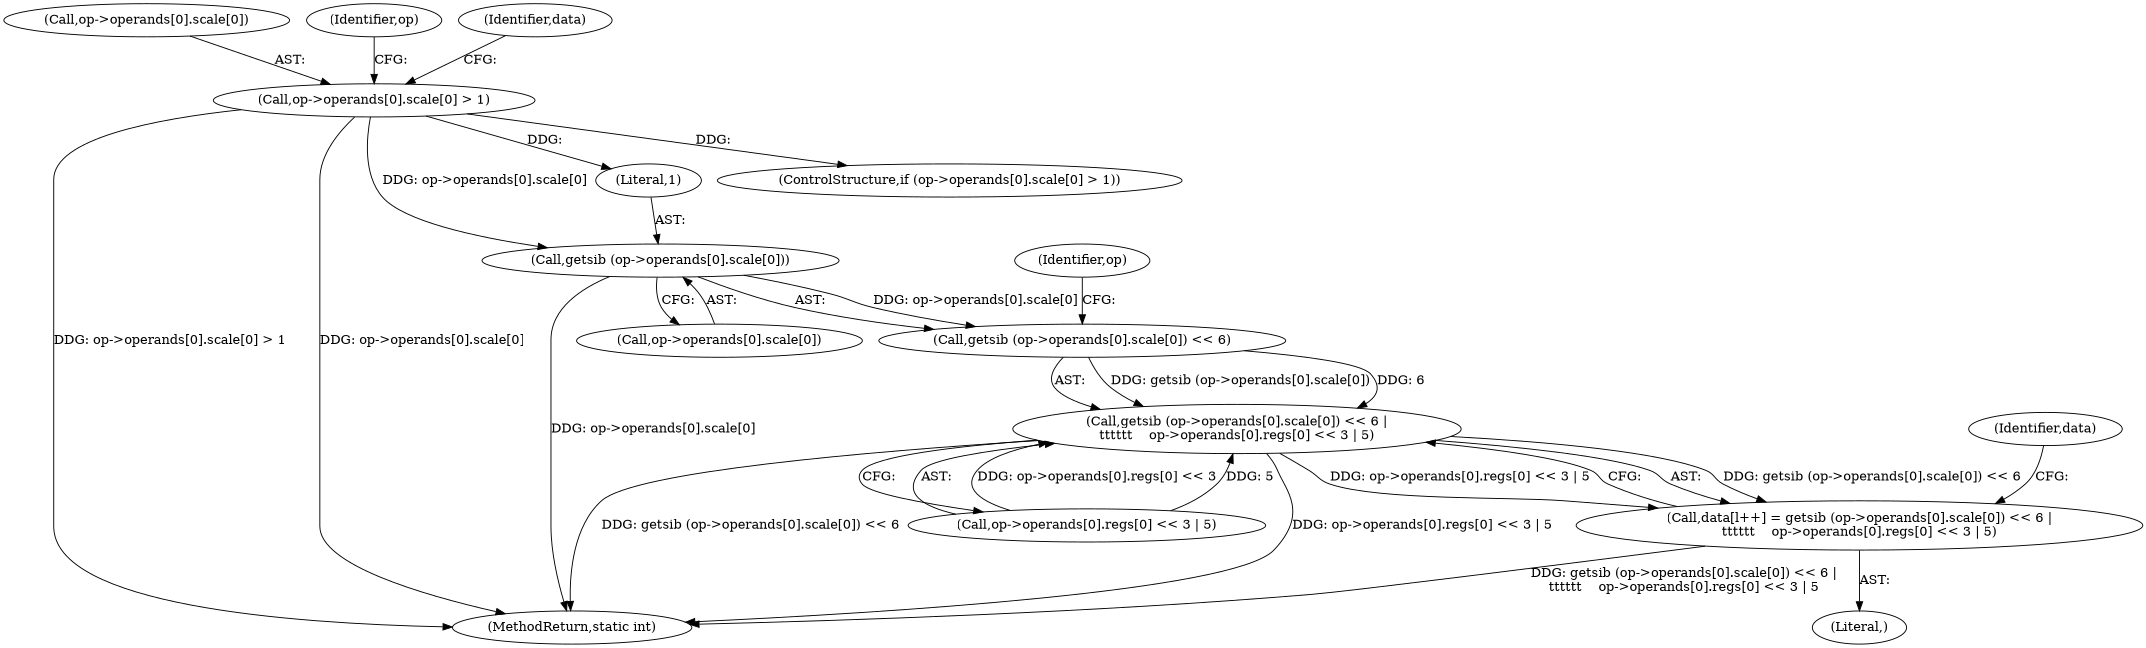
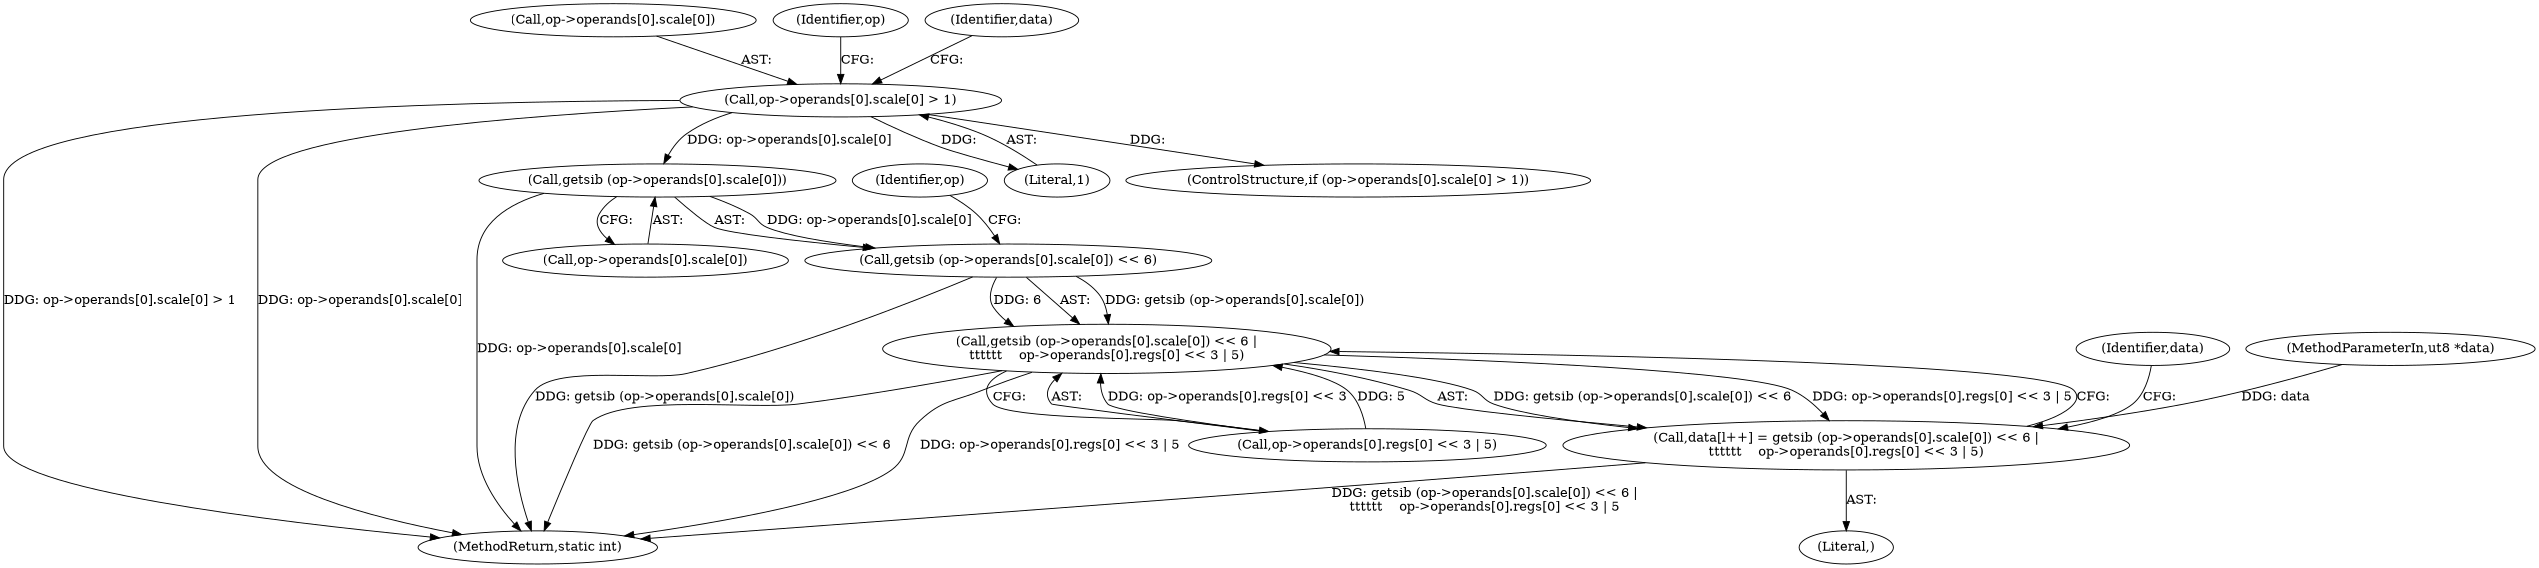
(654, 216) -> (985, 135)
none -> (2390, 349)
none -> (691, 372)
